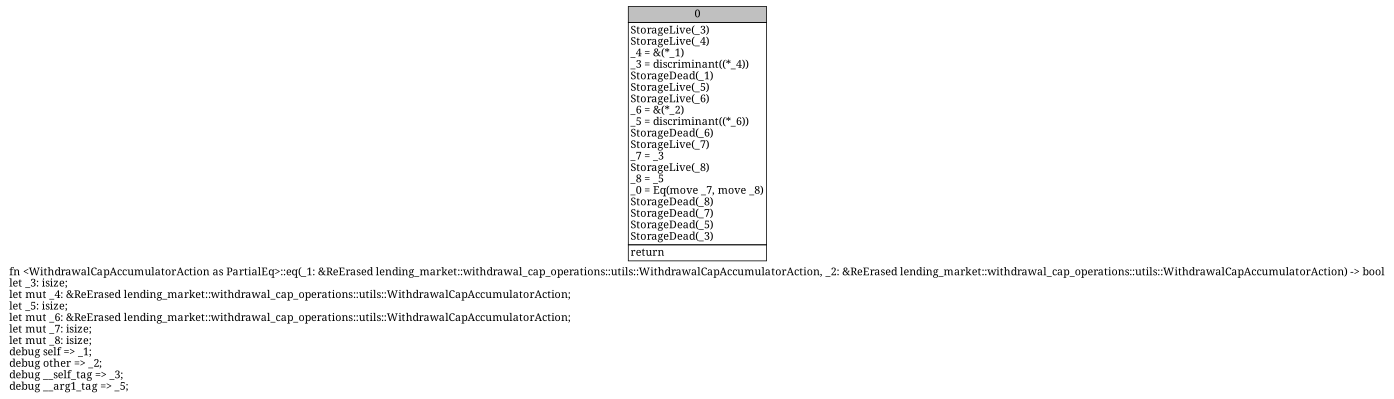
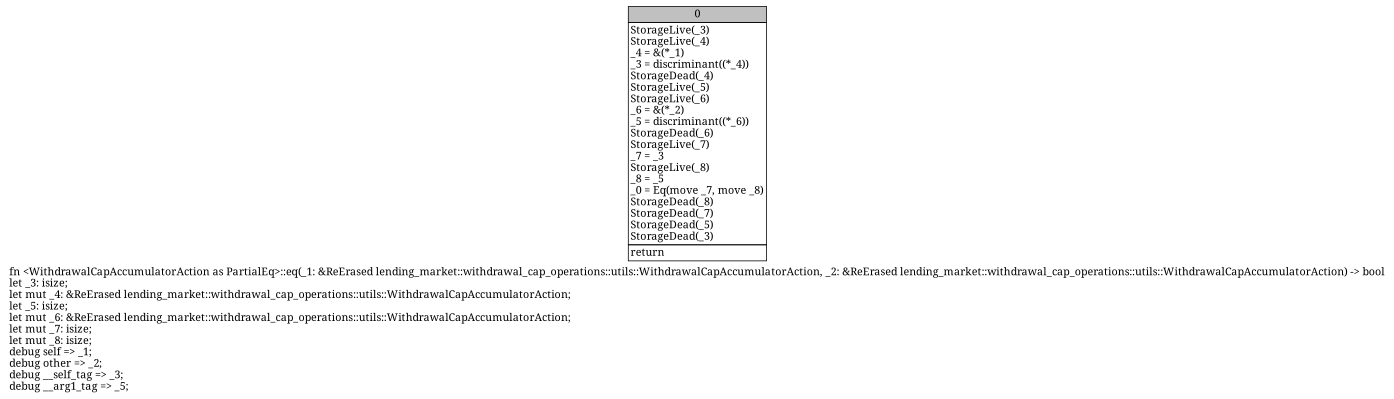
(672, 76) -> (672, 76)
